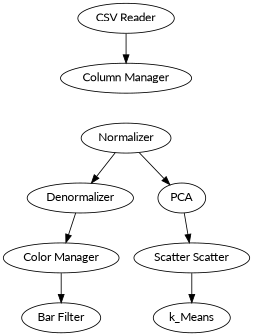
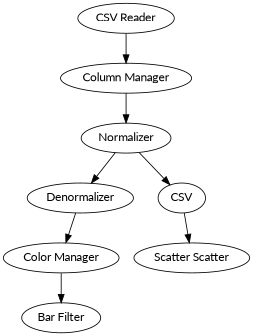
none -> (126, 104)
(182, 198) -> (182, 198)
(192, 318) -> none
